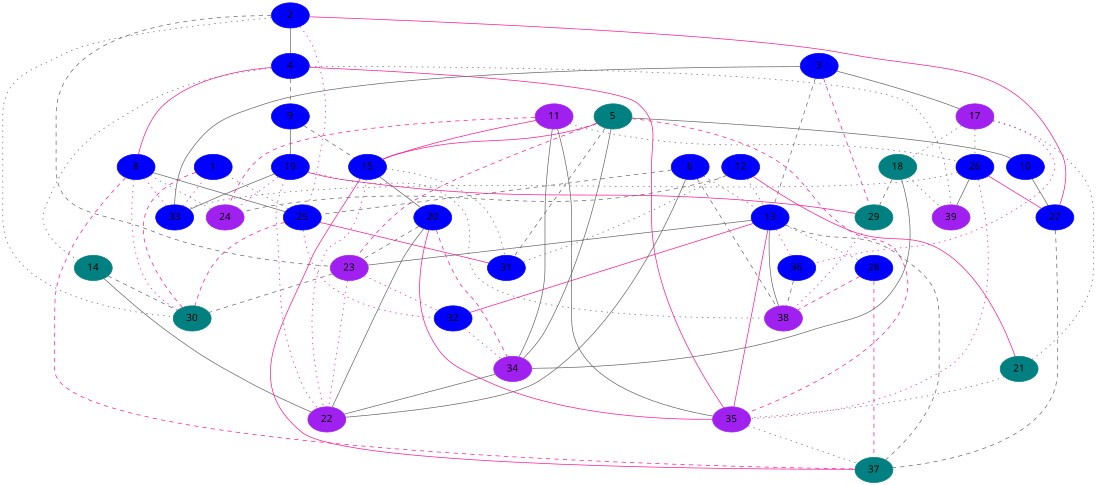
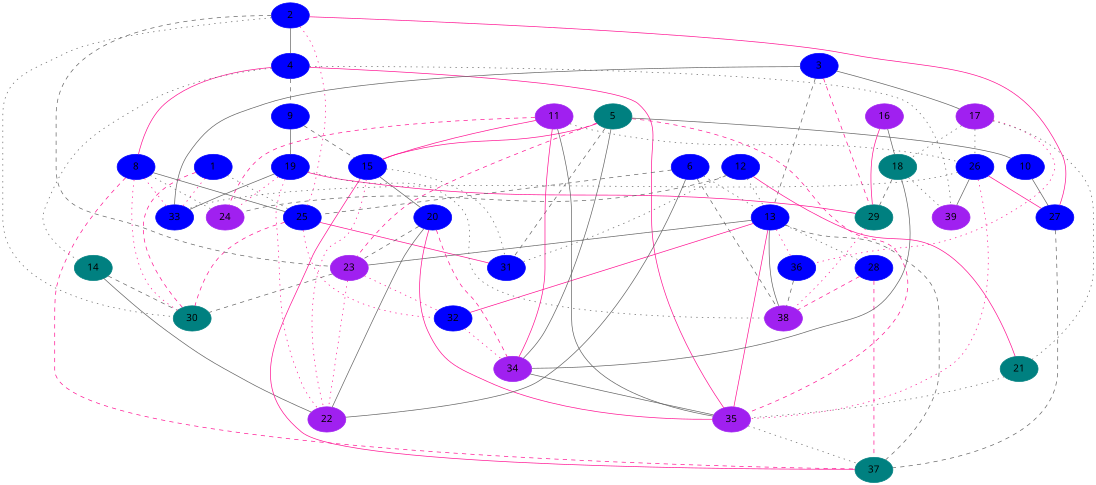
none -> (884, 116)
(545, 239) -> (545, 239)
(420, 394) -> (622, 395)
